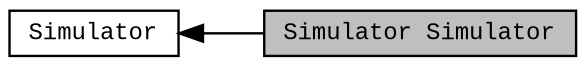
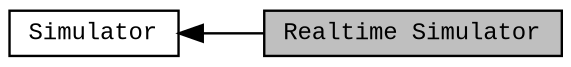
(420, 33) -> (413, 33)
